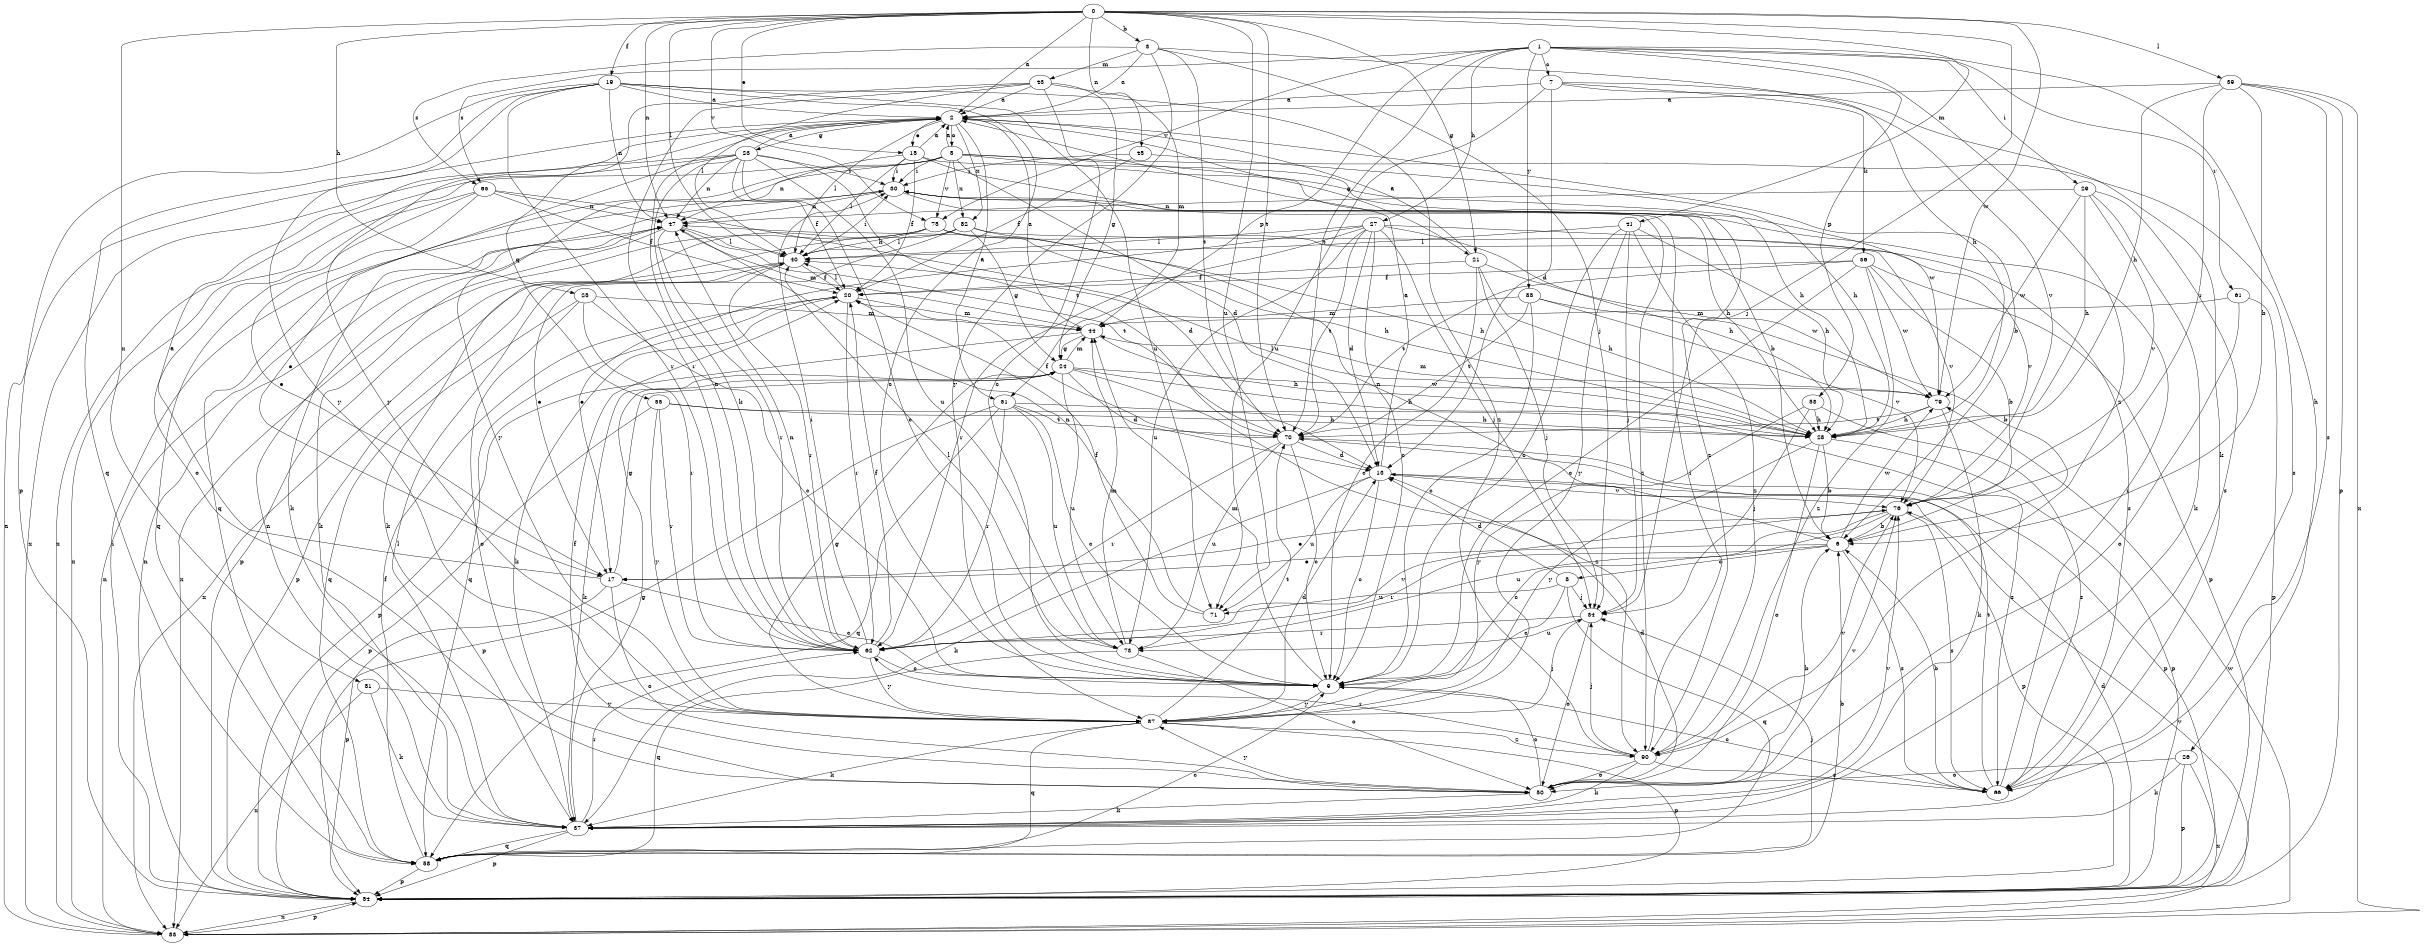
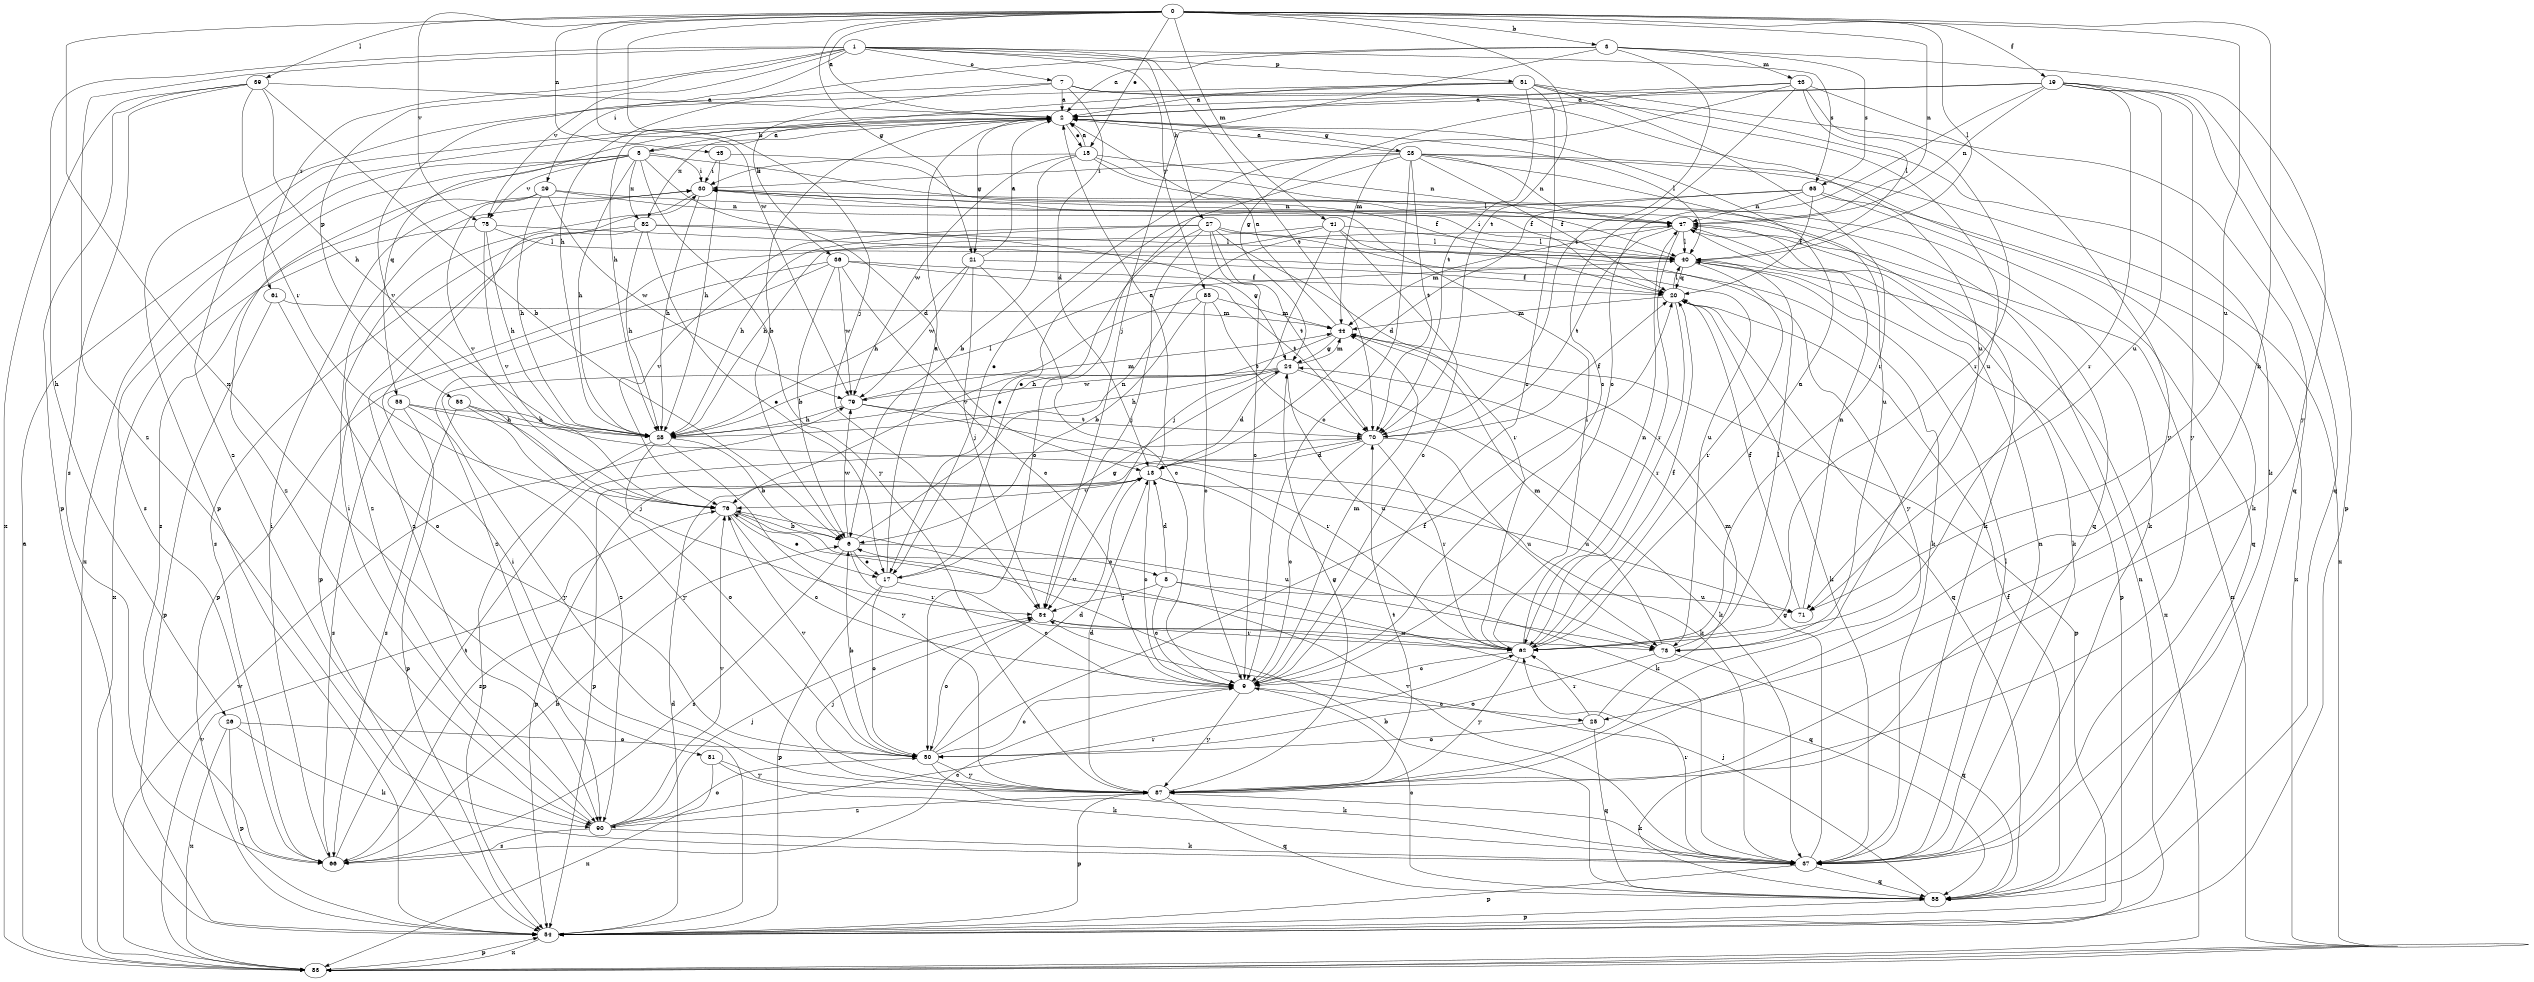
(954, 136) -> (761, 136)
(881, 242) -> (552, 242)
(976, 264) -> (1294, 90)
(825, 278) -> (1682, 278)
(1349, 347) -> none
(733, 395) -> (2180, 338)
(921, 615) -> (1417, 704)
